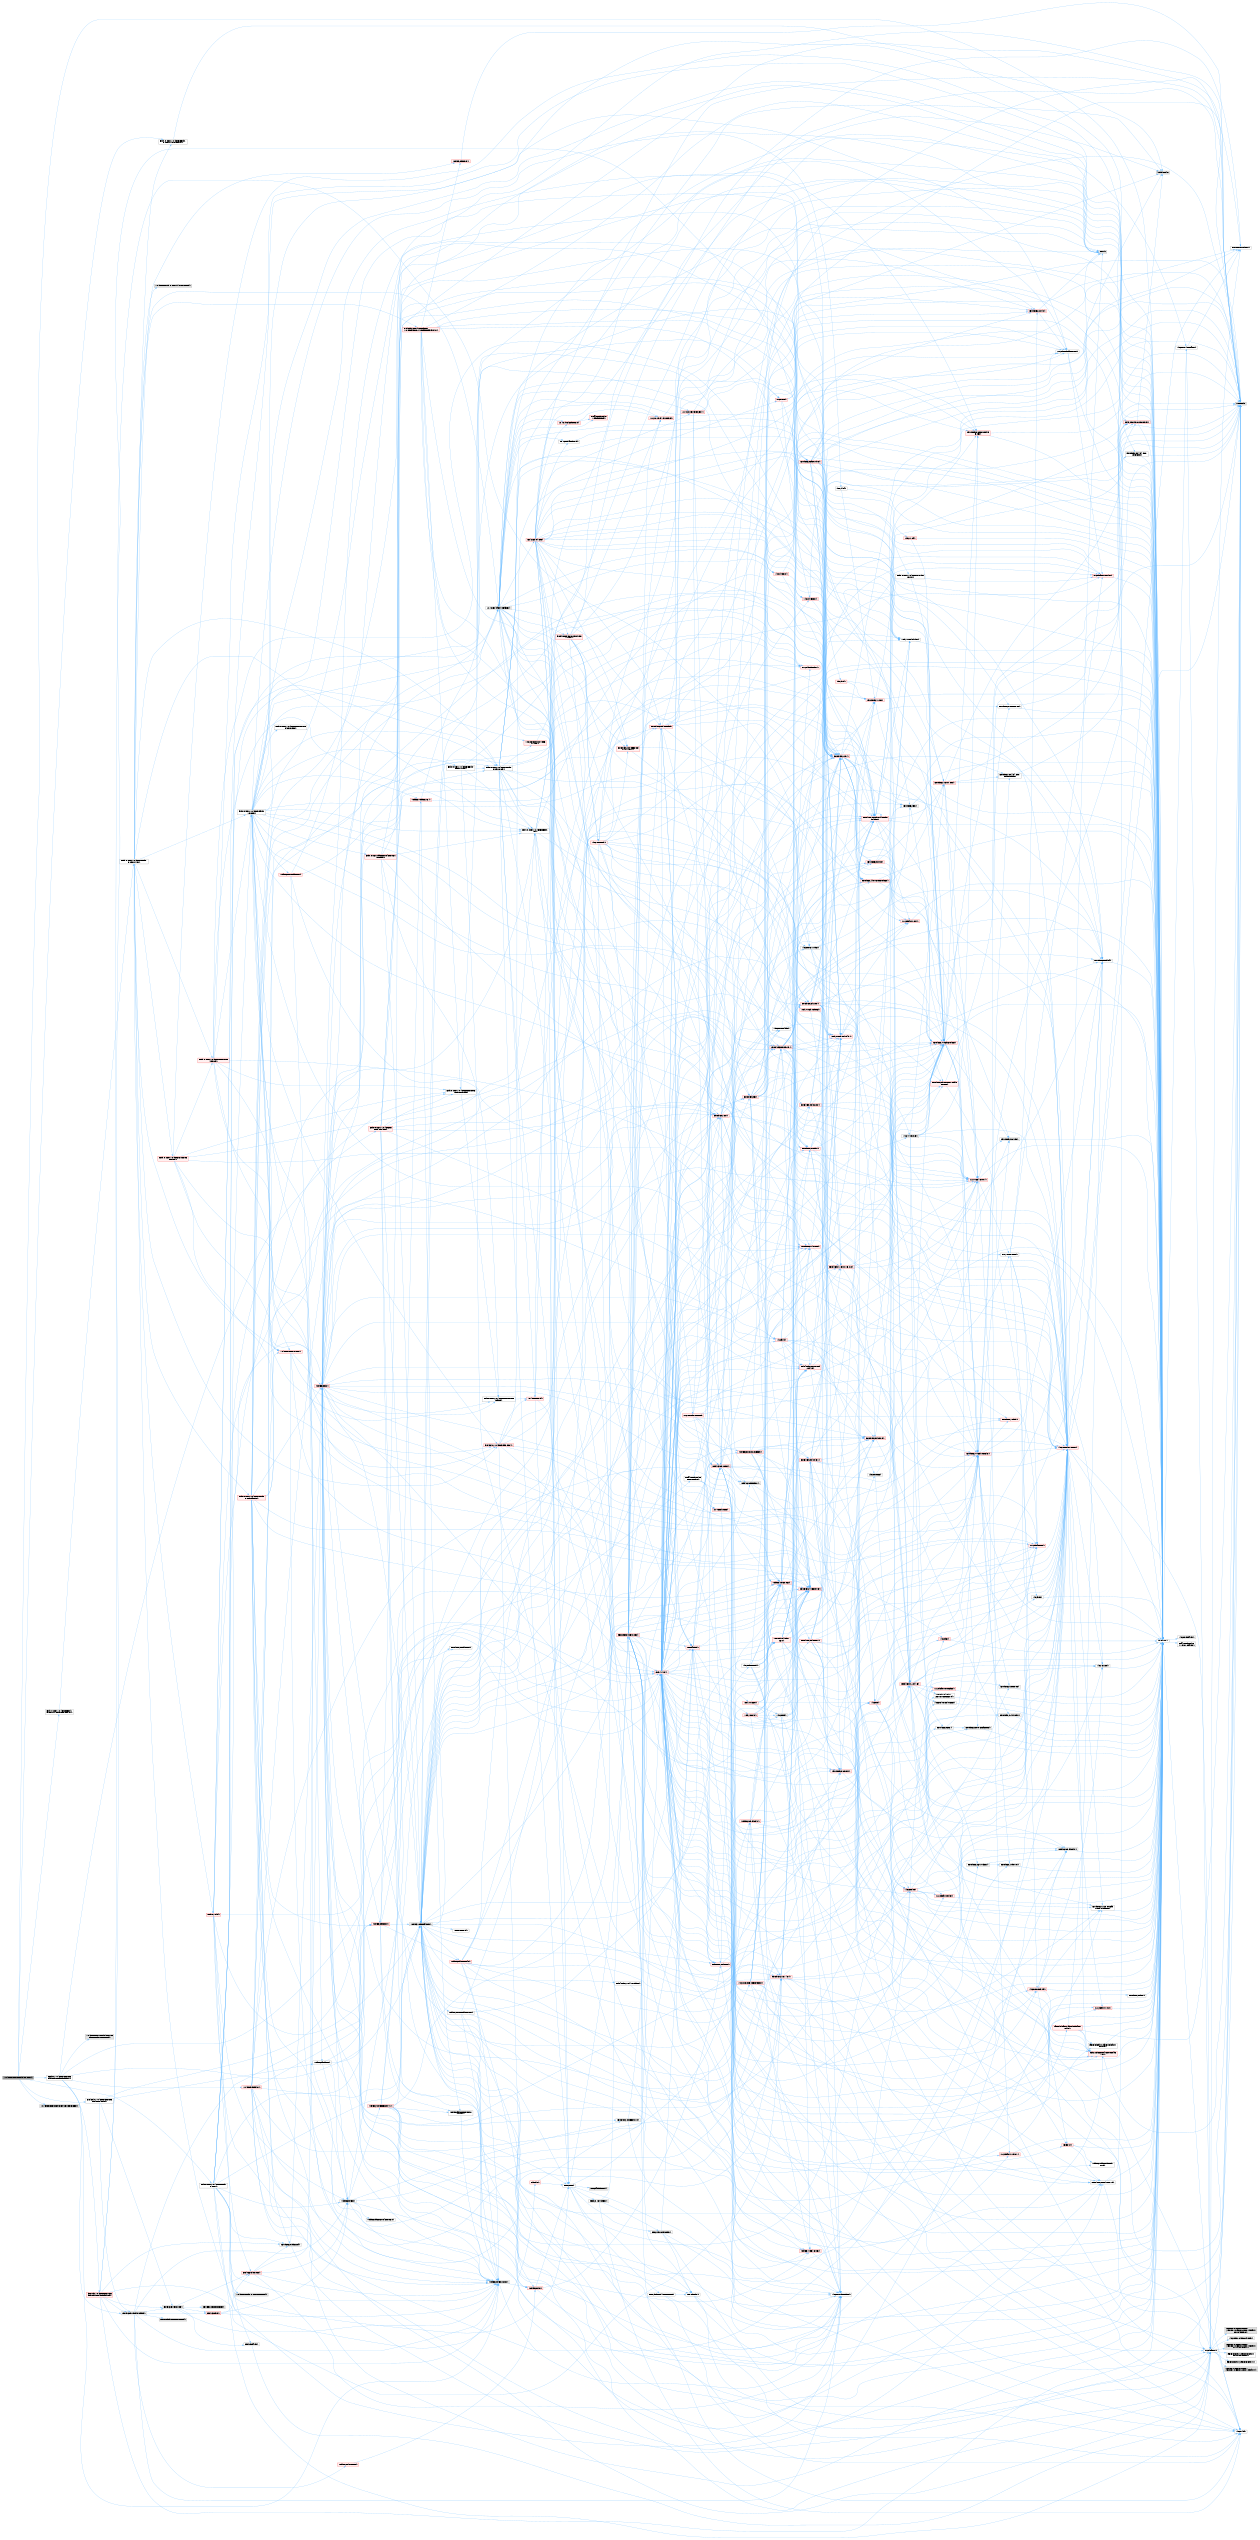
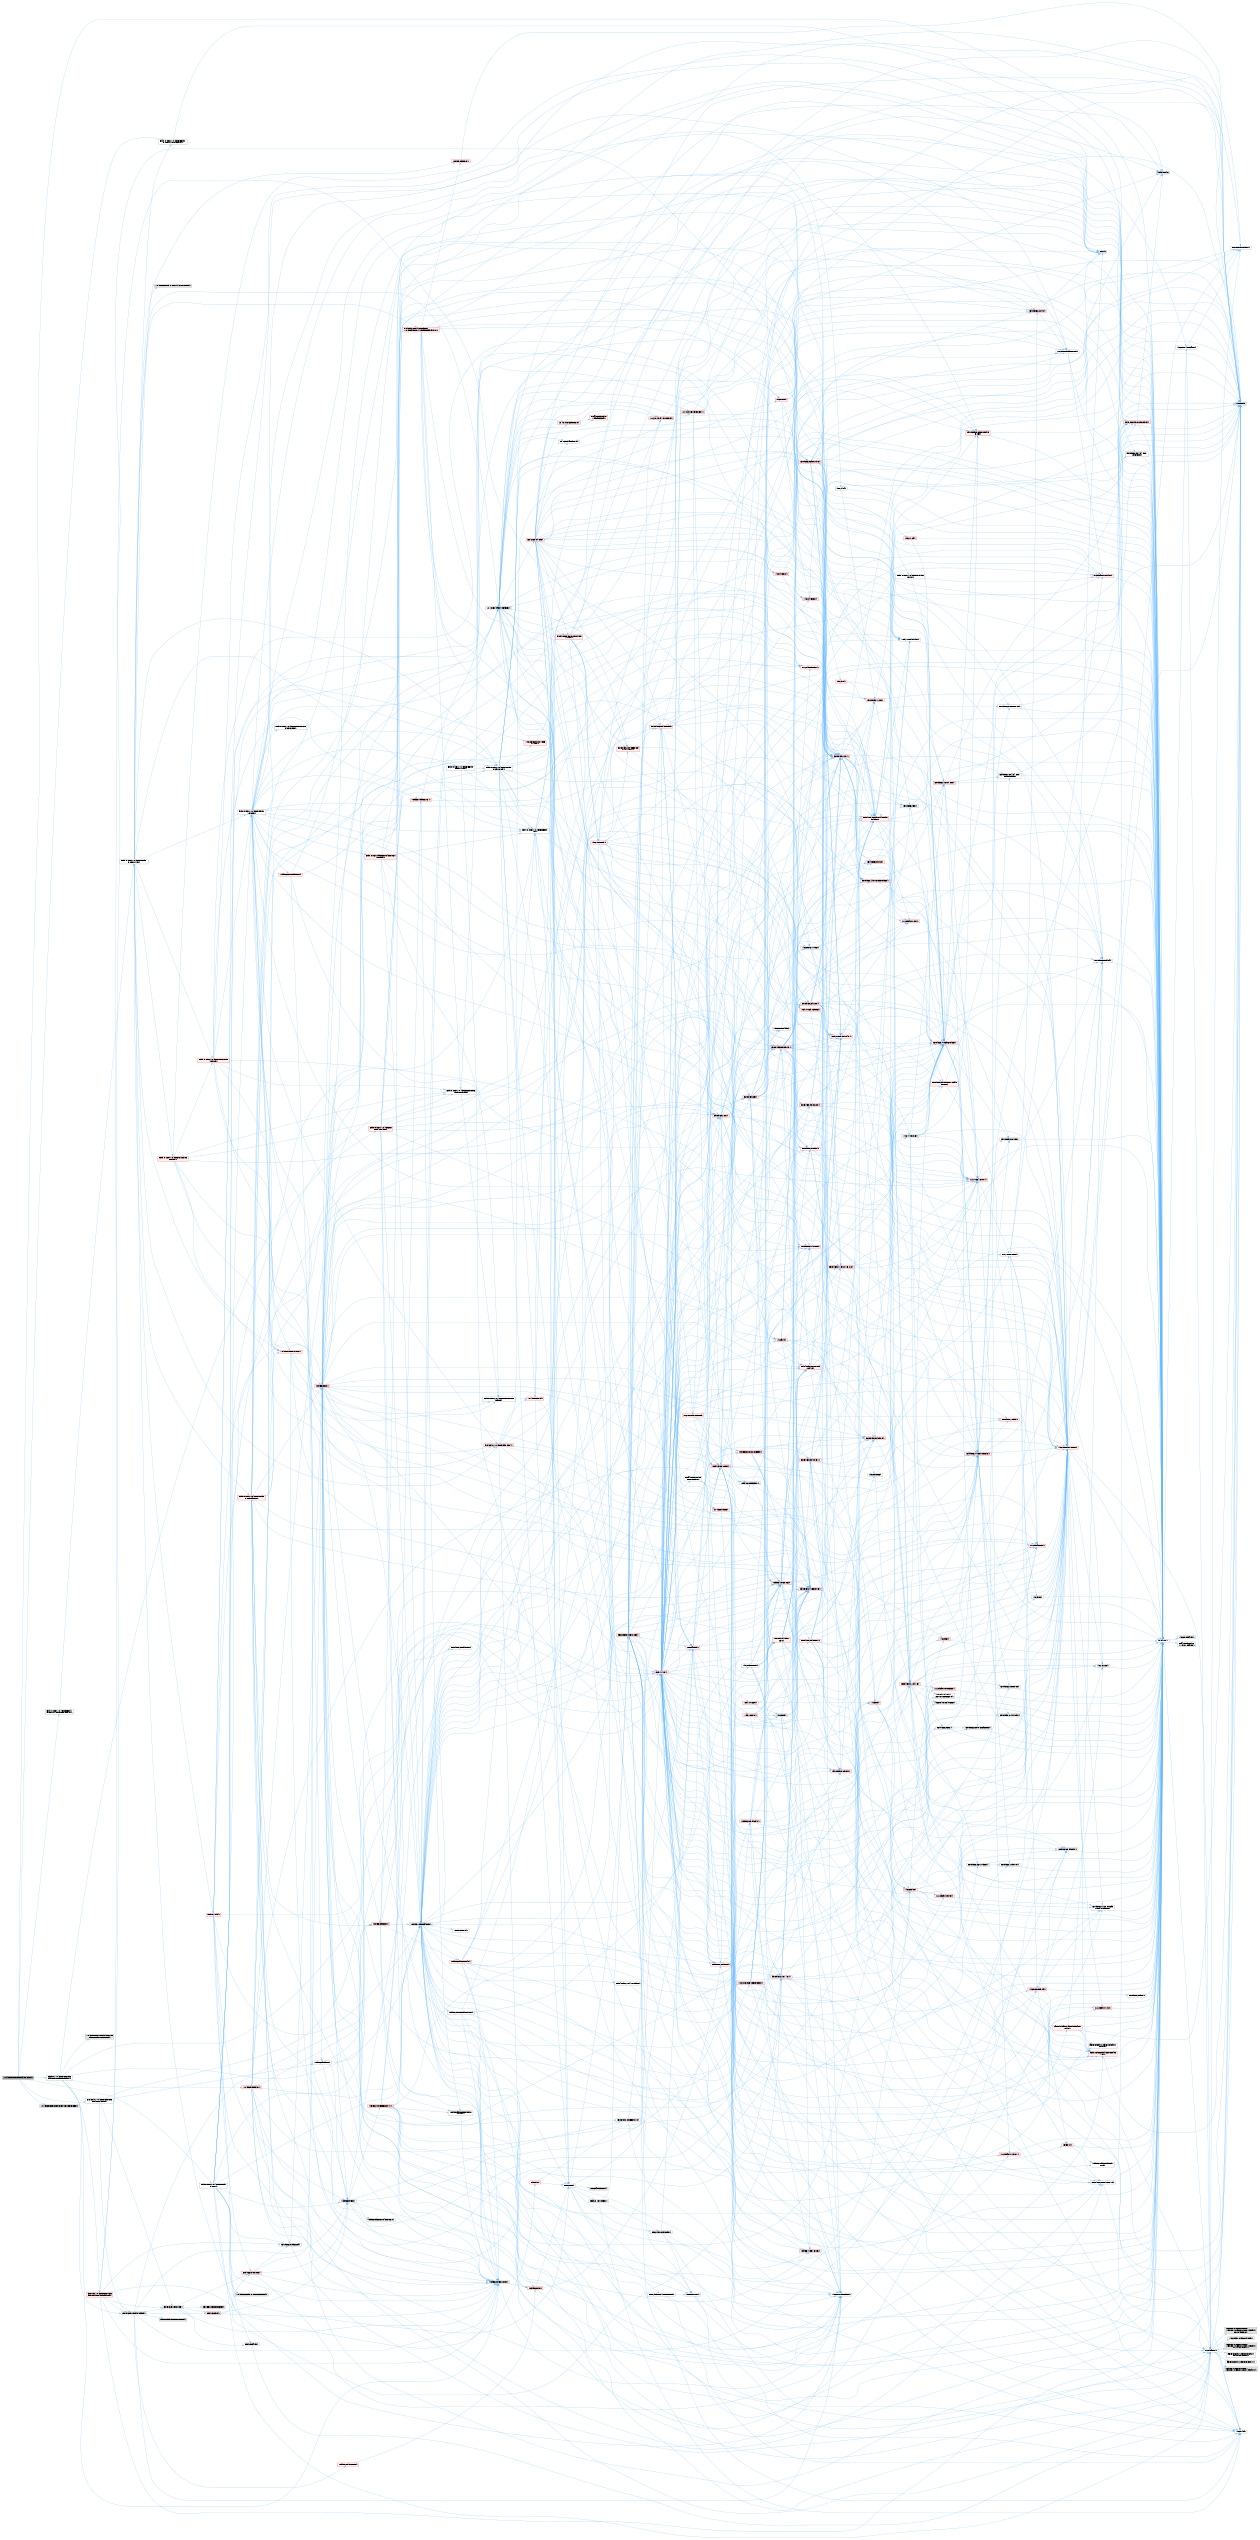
(693, 2295) -> (693, 2295)
